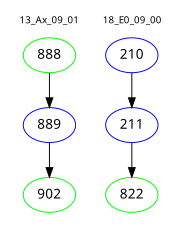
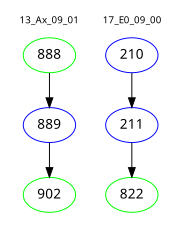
(132, 21) -> (132, 21)
